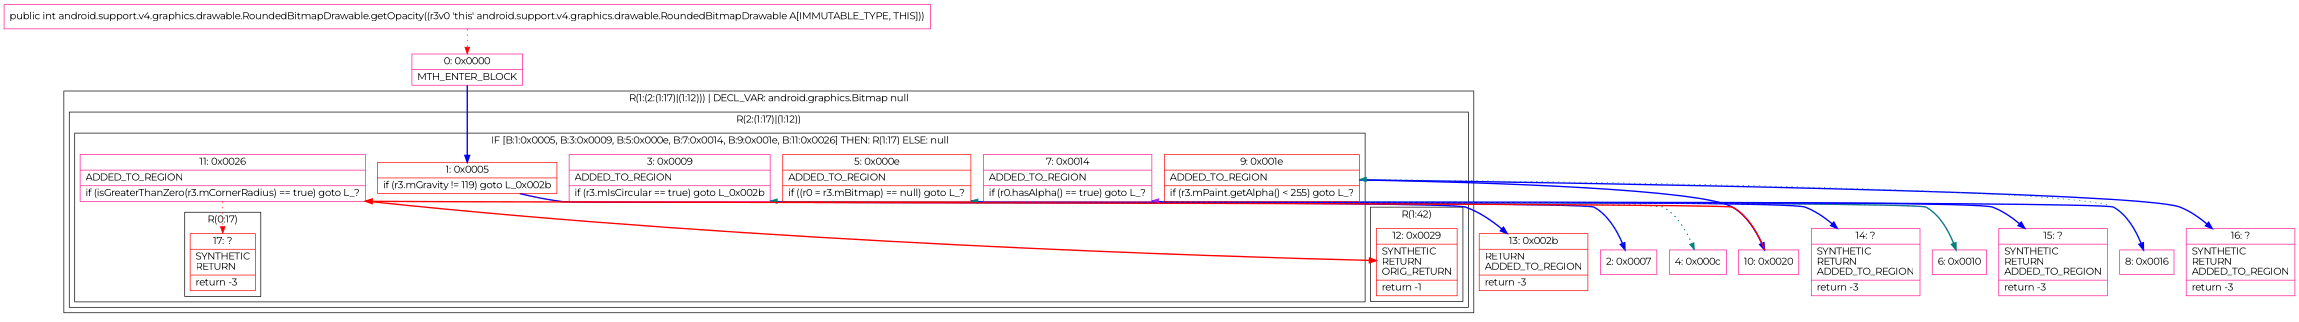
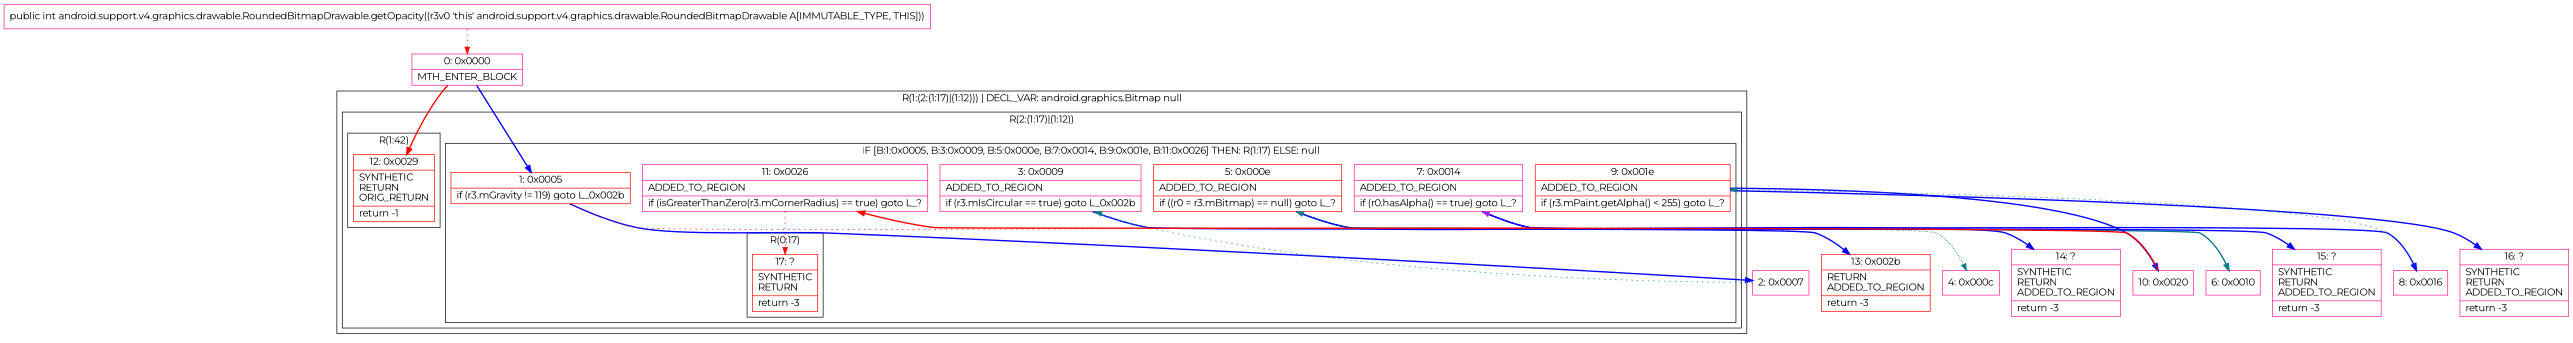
(867, 240) -> (425, 117)
